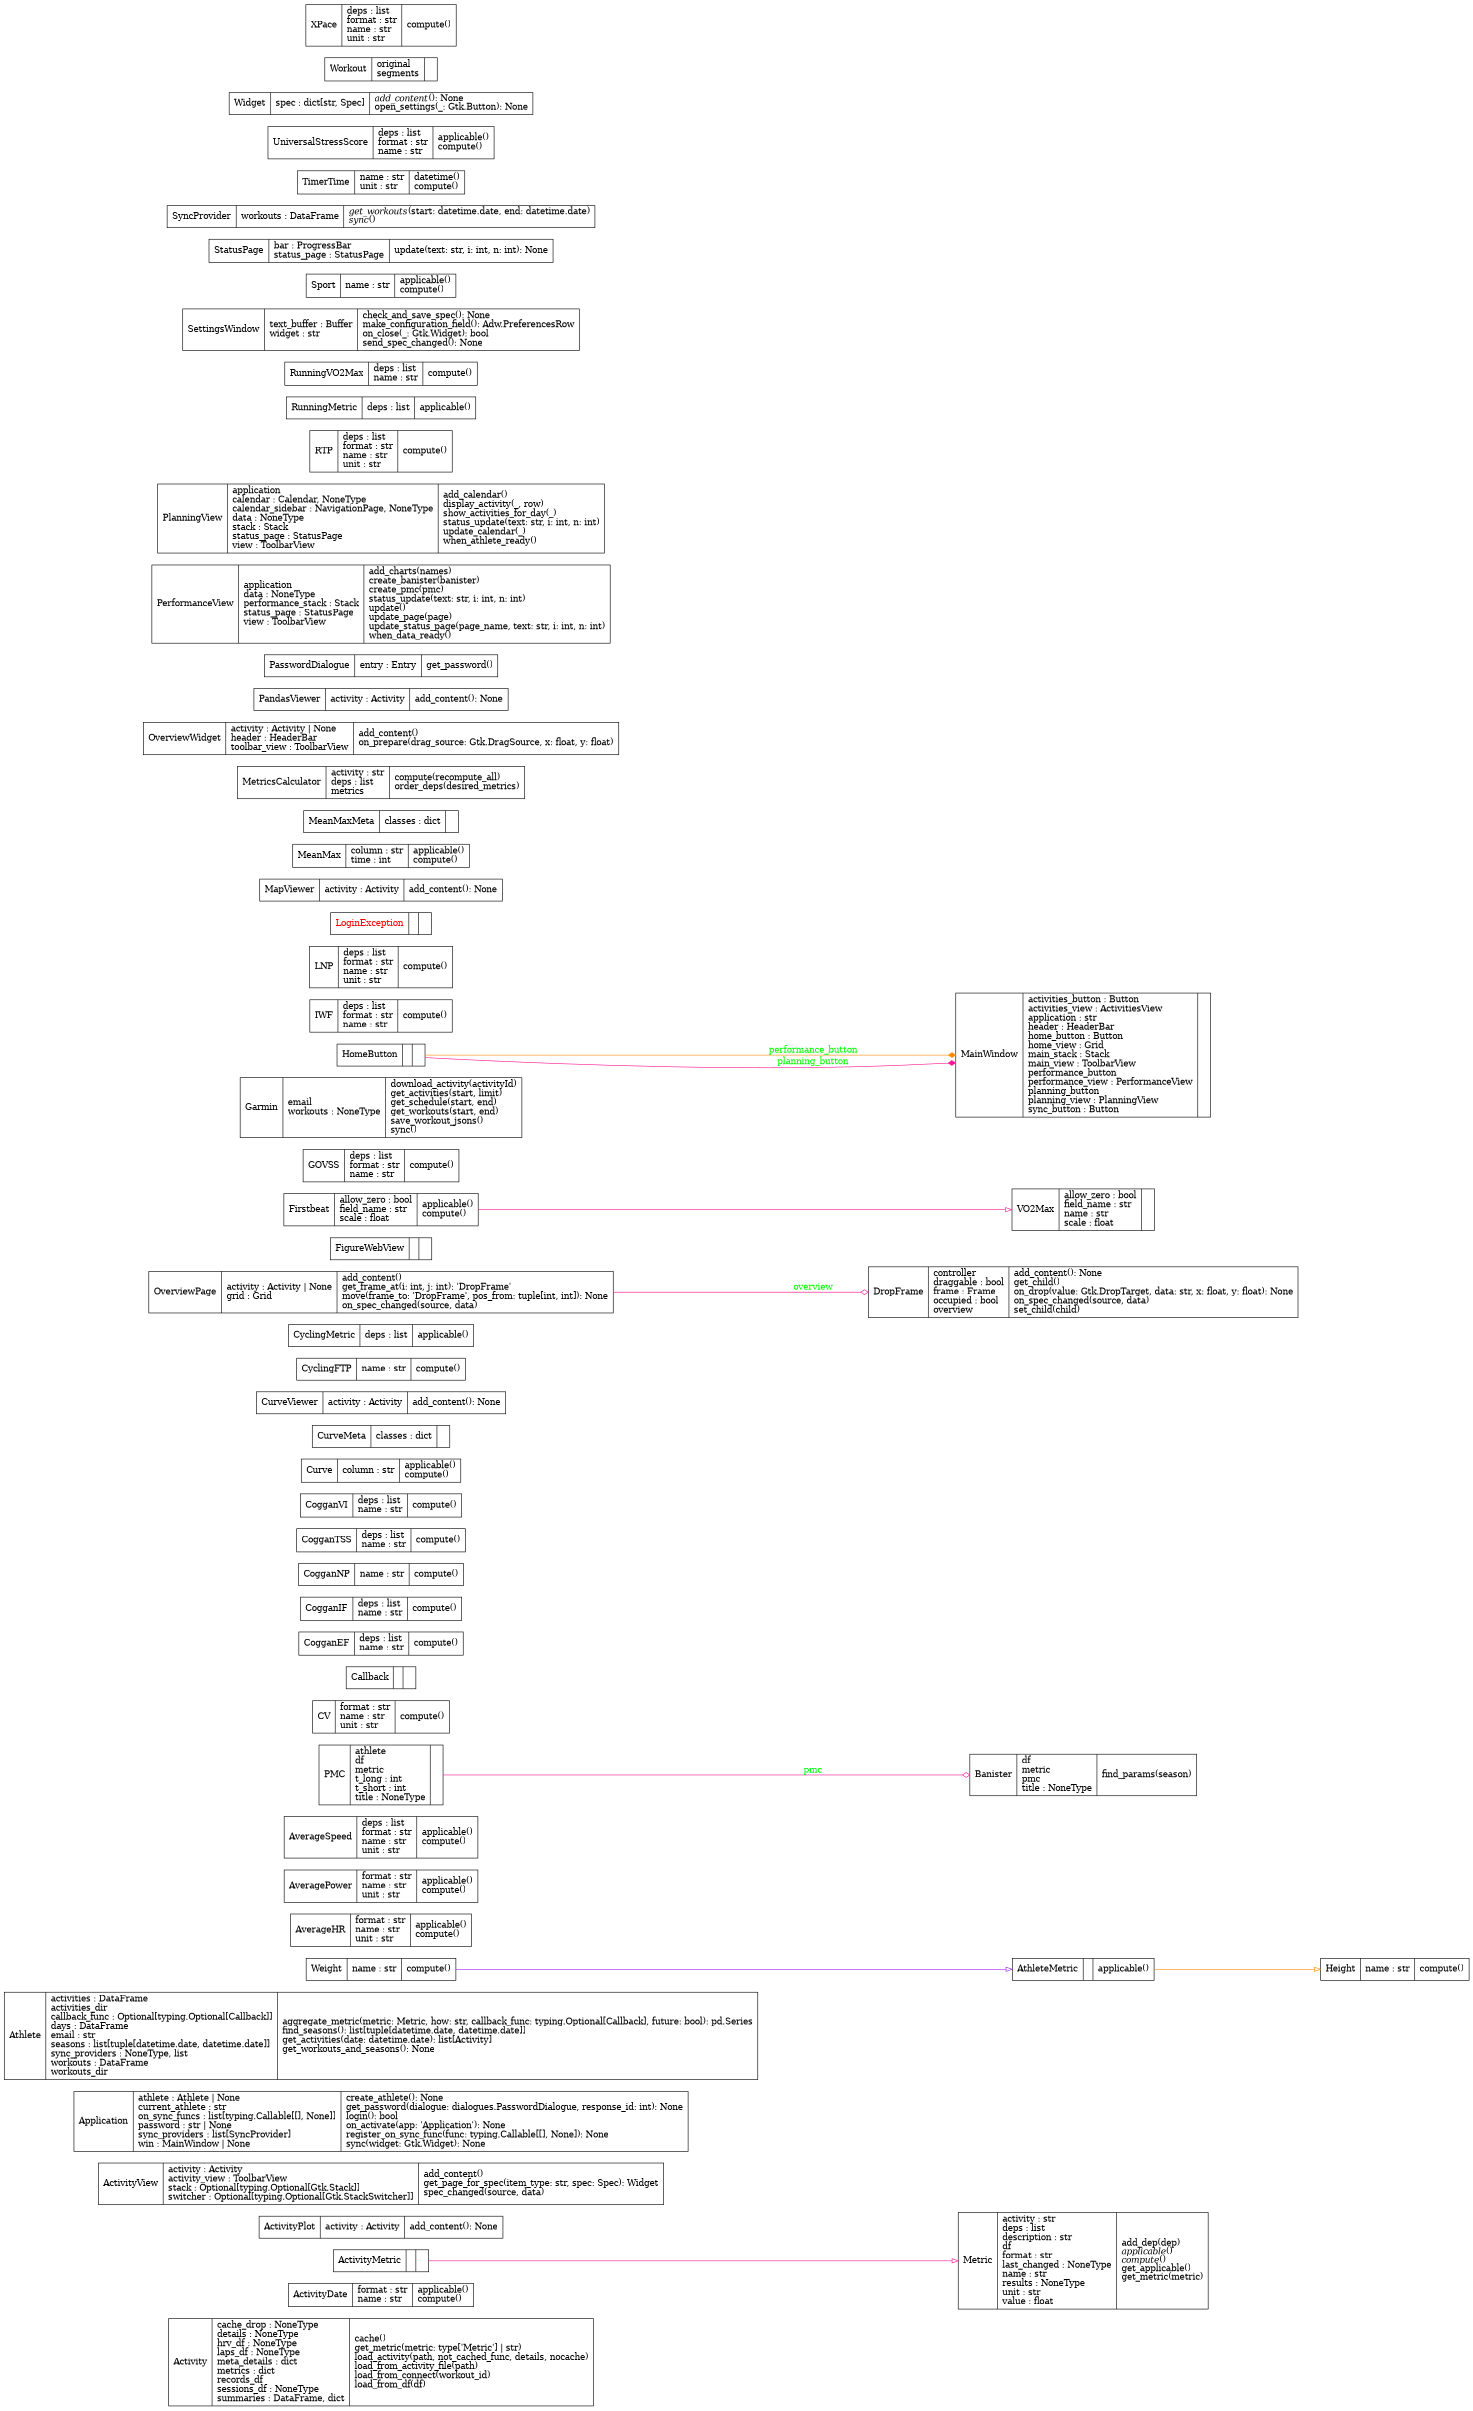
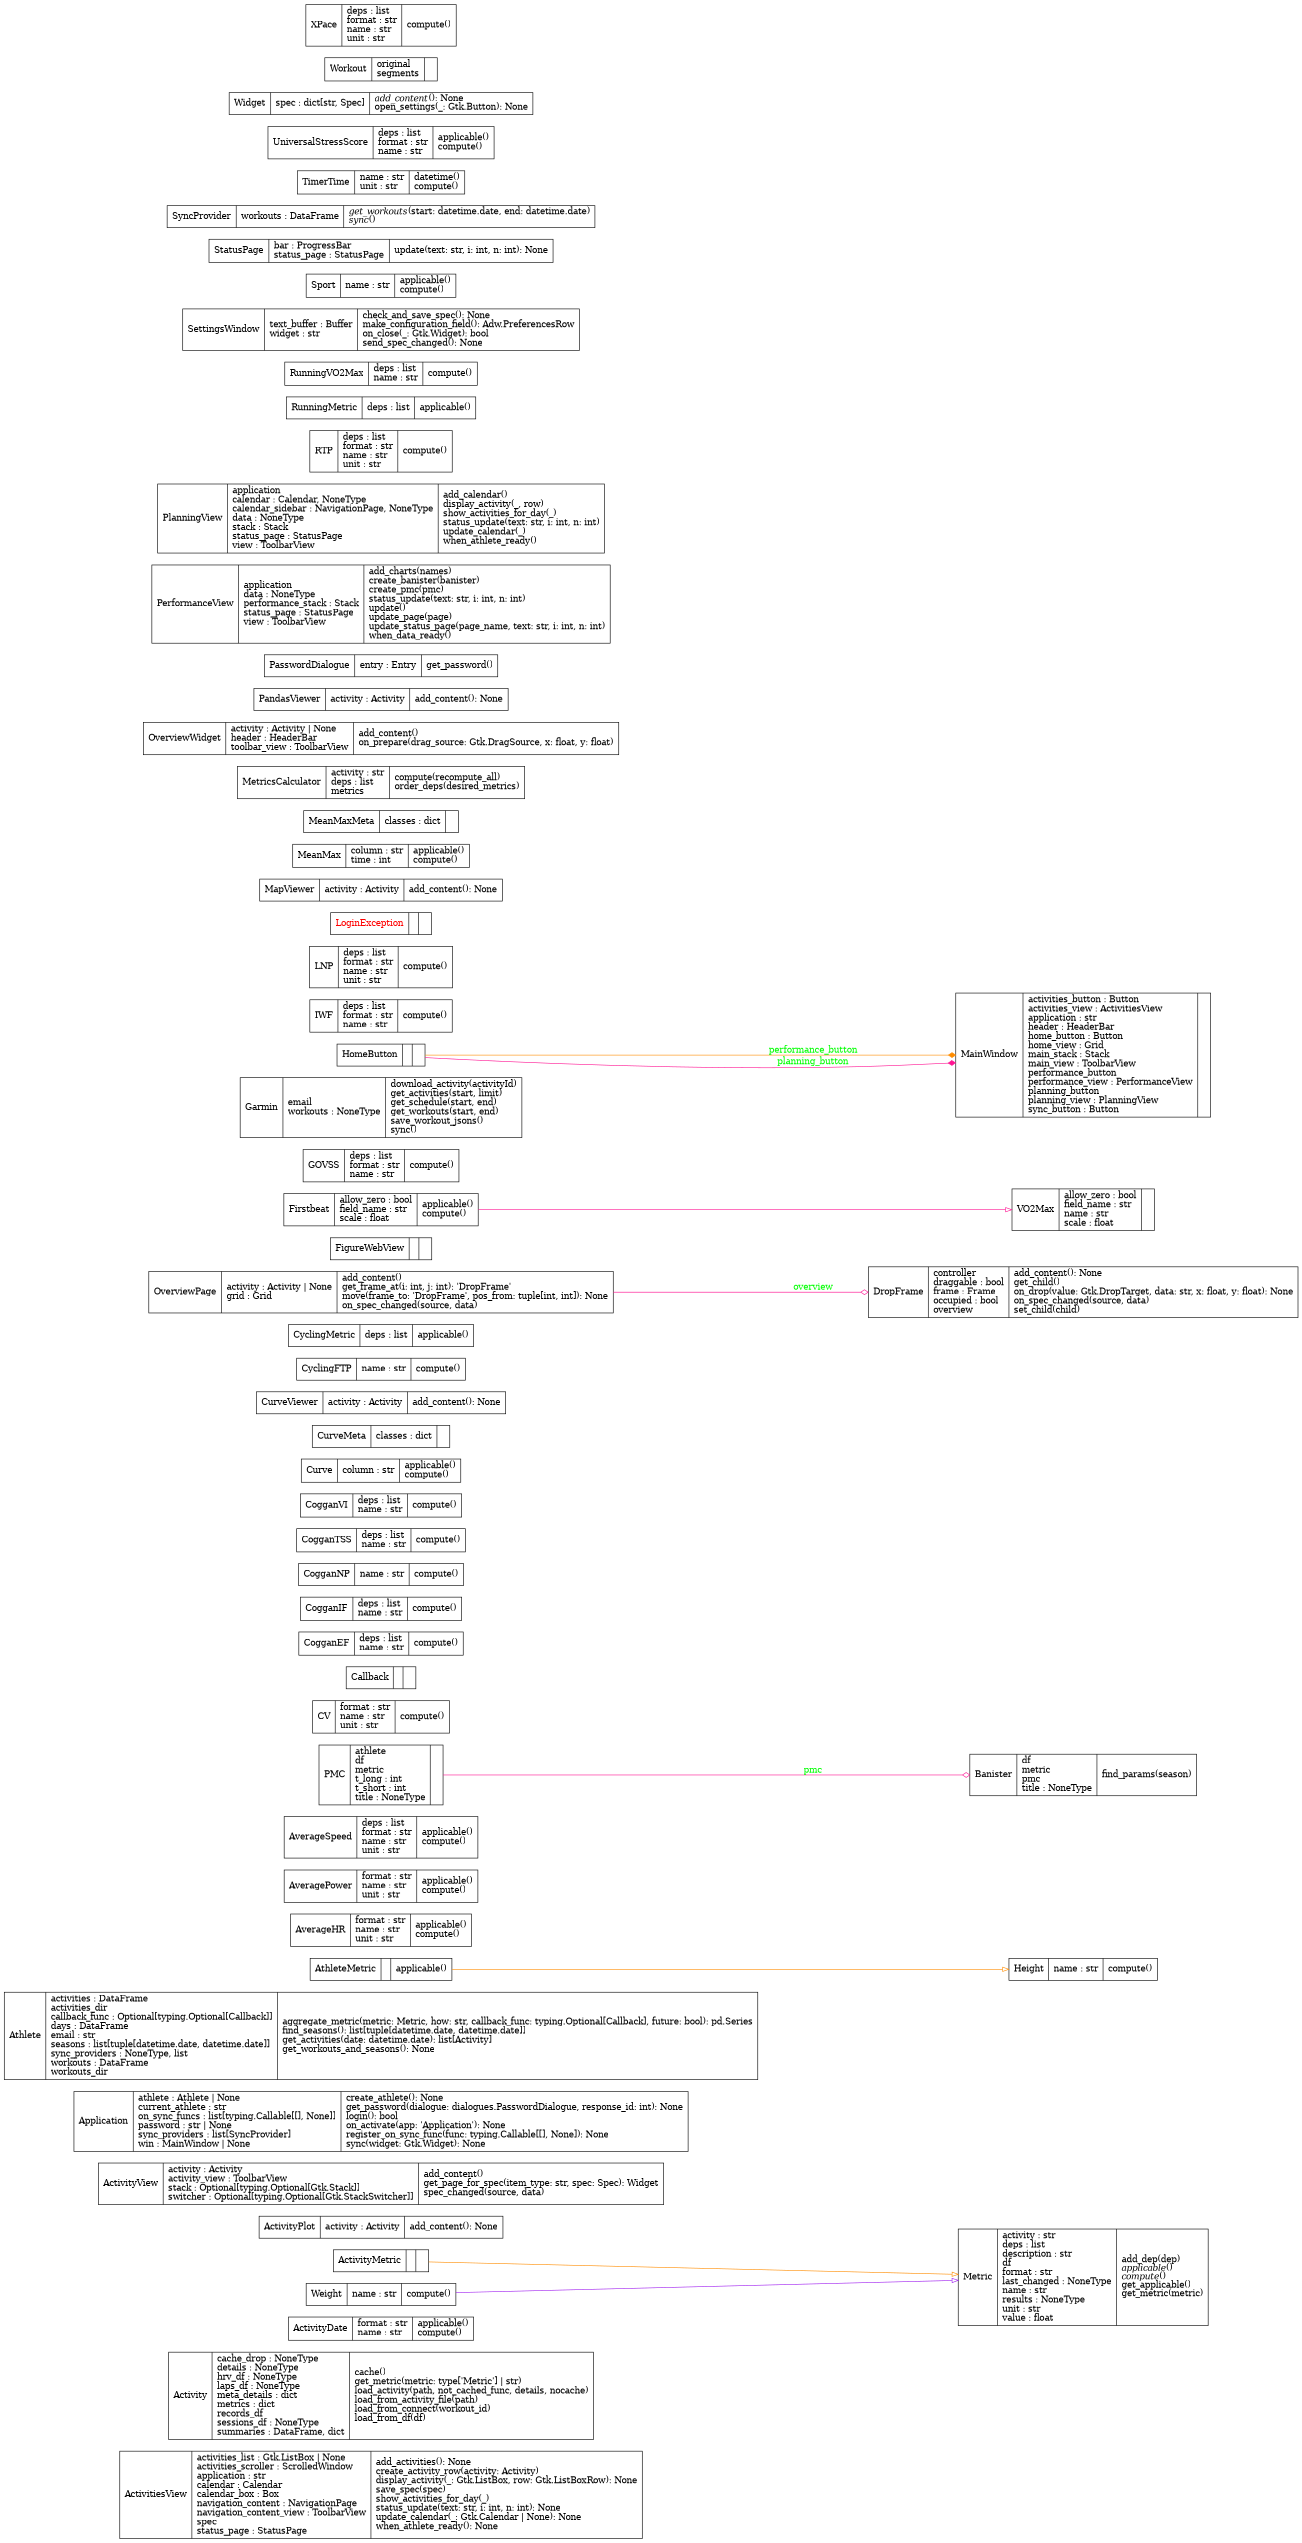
(731, 1969) -> (704, 2287)
(690, 2261) -> (690, 2268)
none -> (381, 2495)
